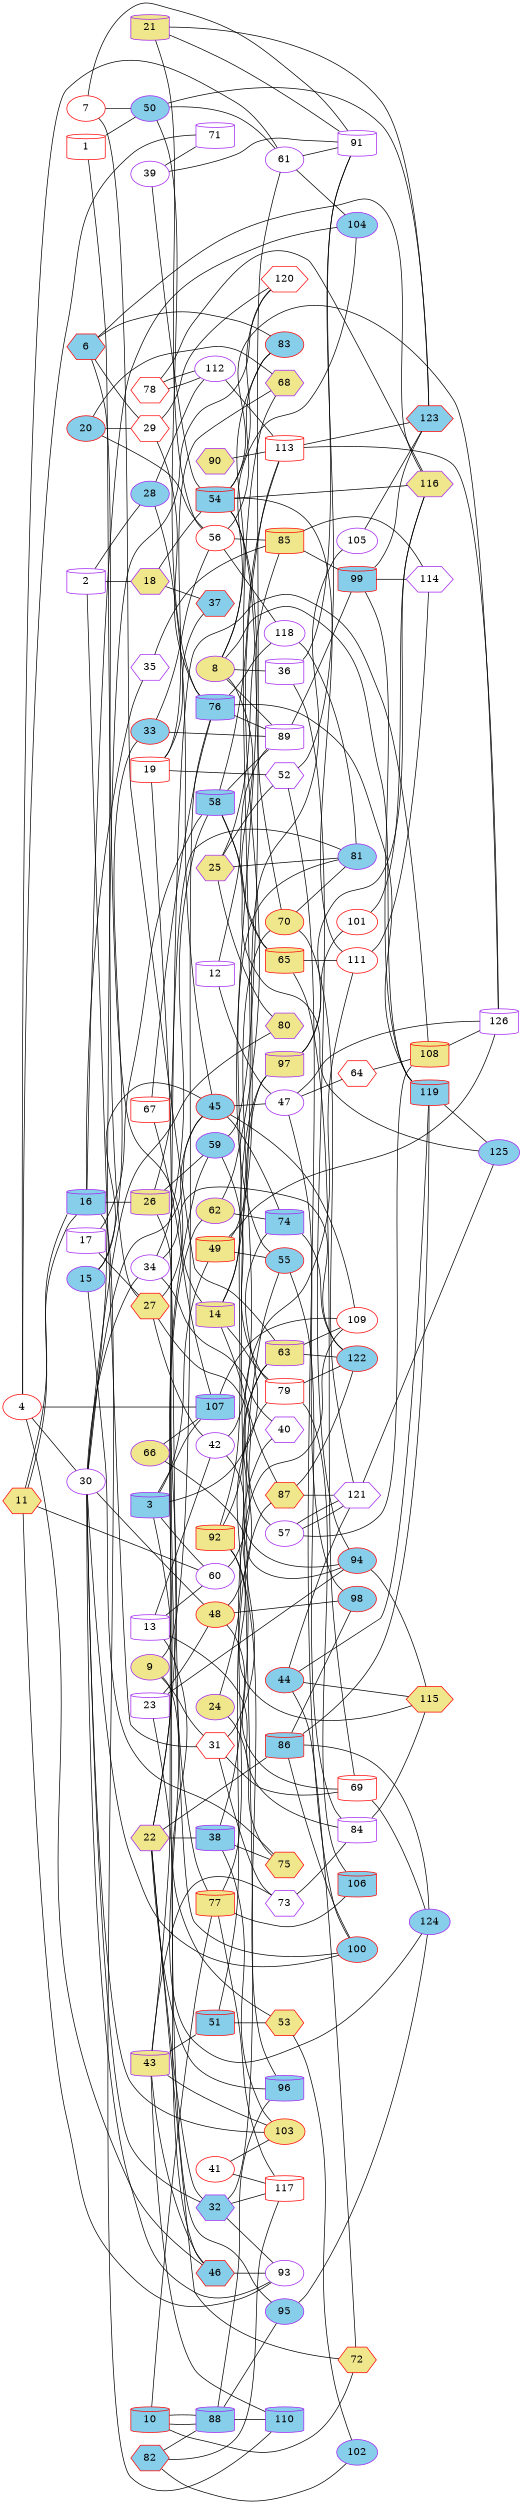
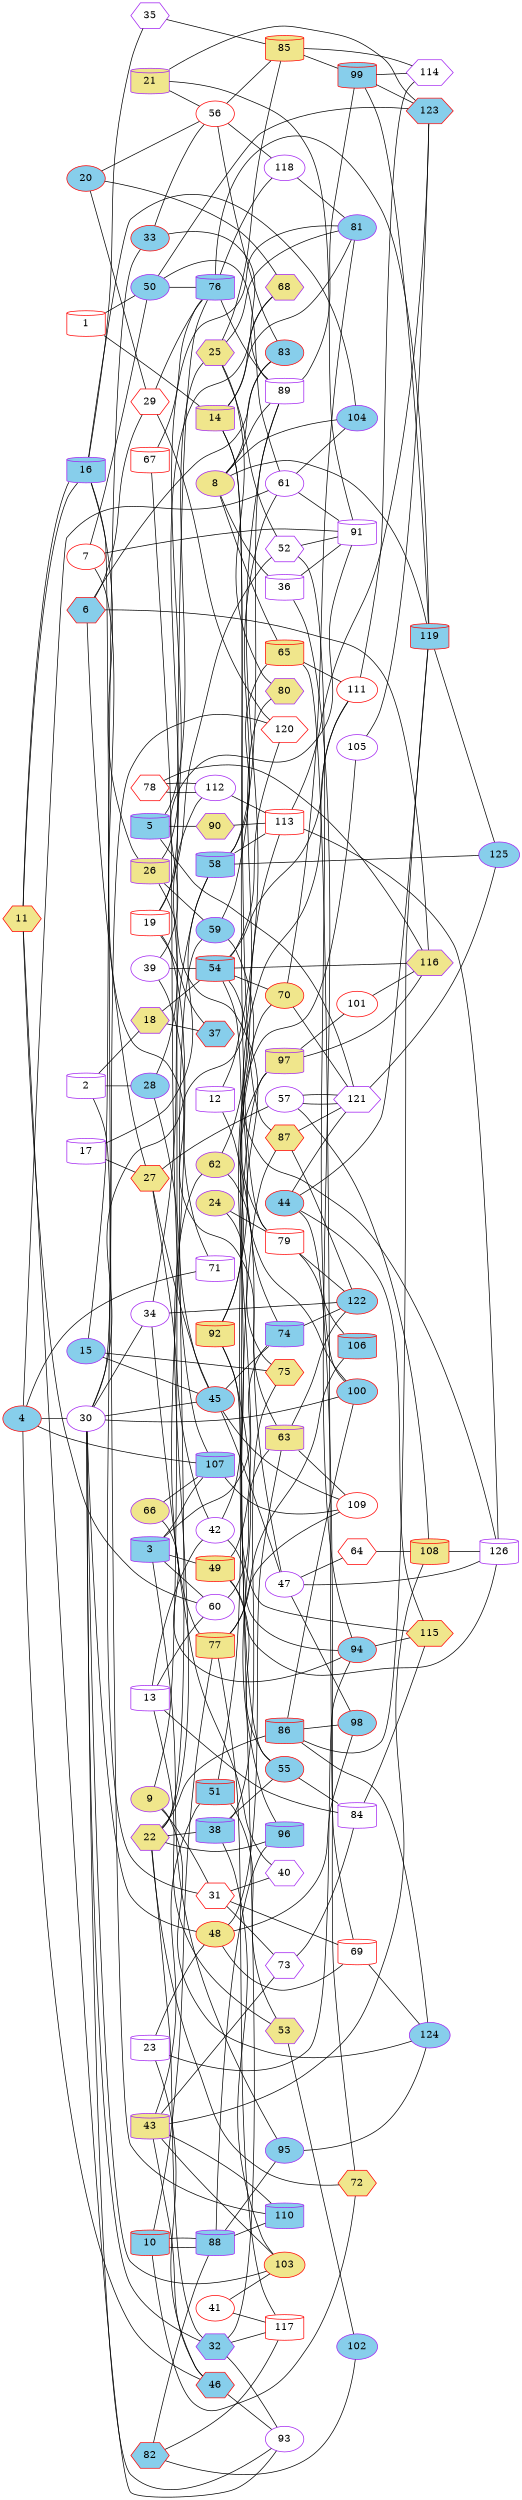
none -> (150, 826)
(22, 1407) -> (22, 1419)
(285, 2023) -> (285, 2031)
